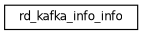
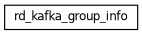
(71, 17) -> (71, 17)
